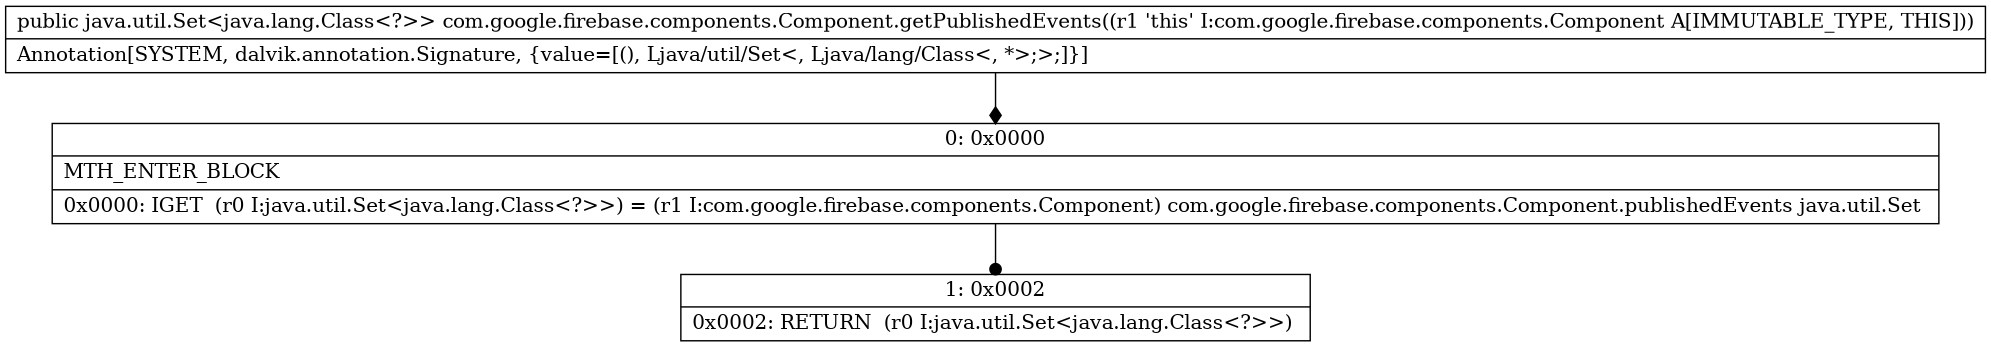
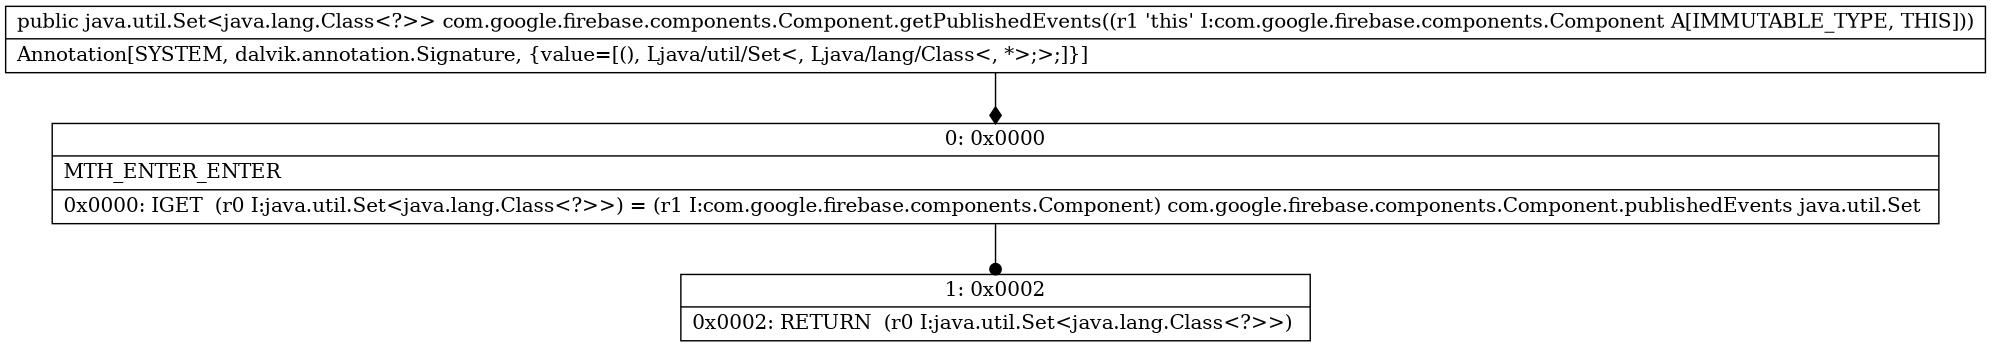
(172, 172) -> (172, 172)
